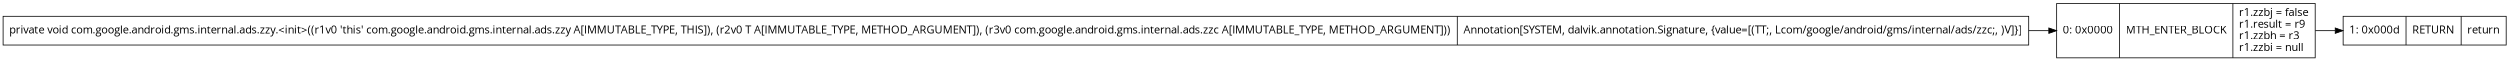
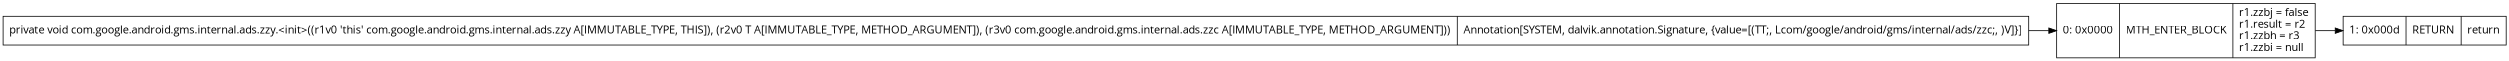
(2272, 24) -> (2272, 24)
